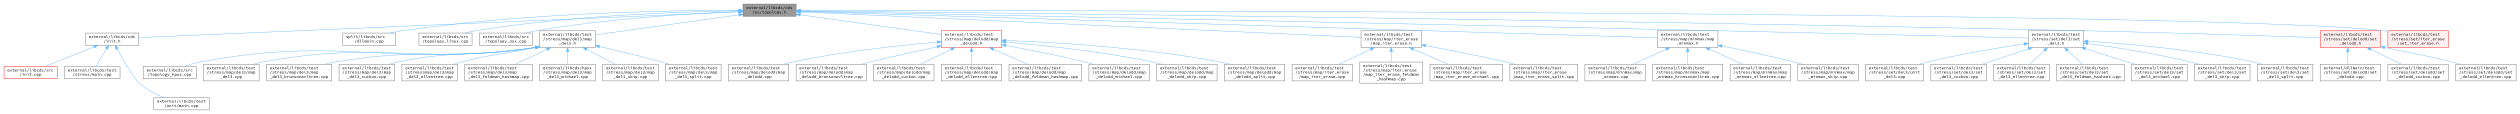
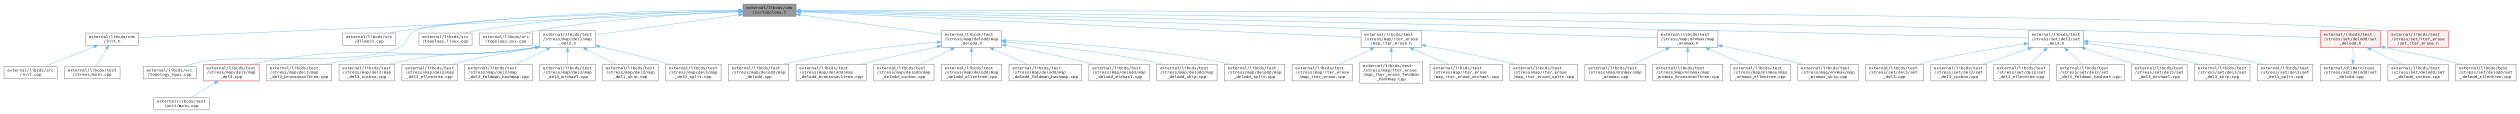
(369, 39) -> (369, 39)
(972, 39) -> (972, 39)
(324, 51) -> (406, 41)
(2348, 58) -> (2353, 54)
(31, 73) -> (31, 73)
(231, 73) -> (231, 73)
(568, 73) -> (568, 73)
(1895, 73) -> (1895, 73)
(135, 79) -> (203, 90)
